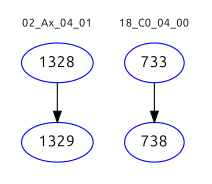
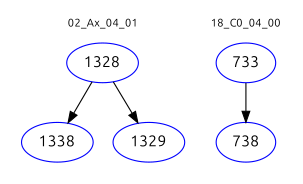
none -> (57, 142)
